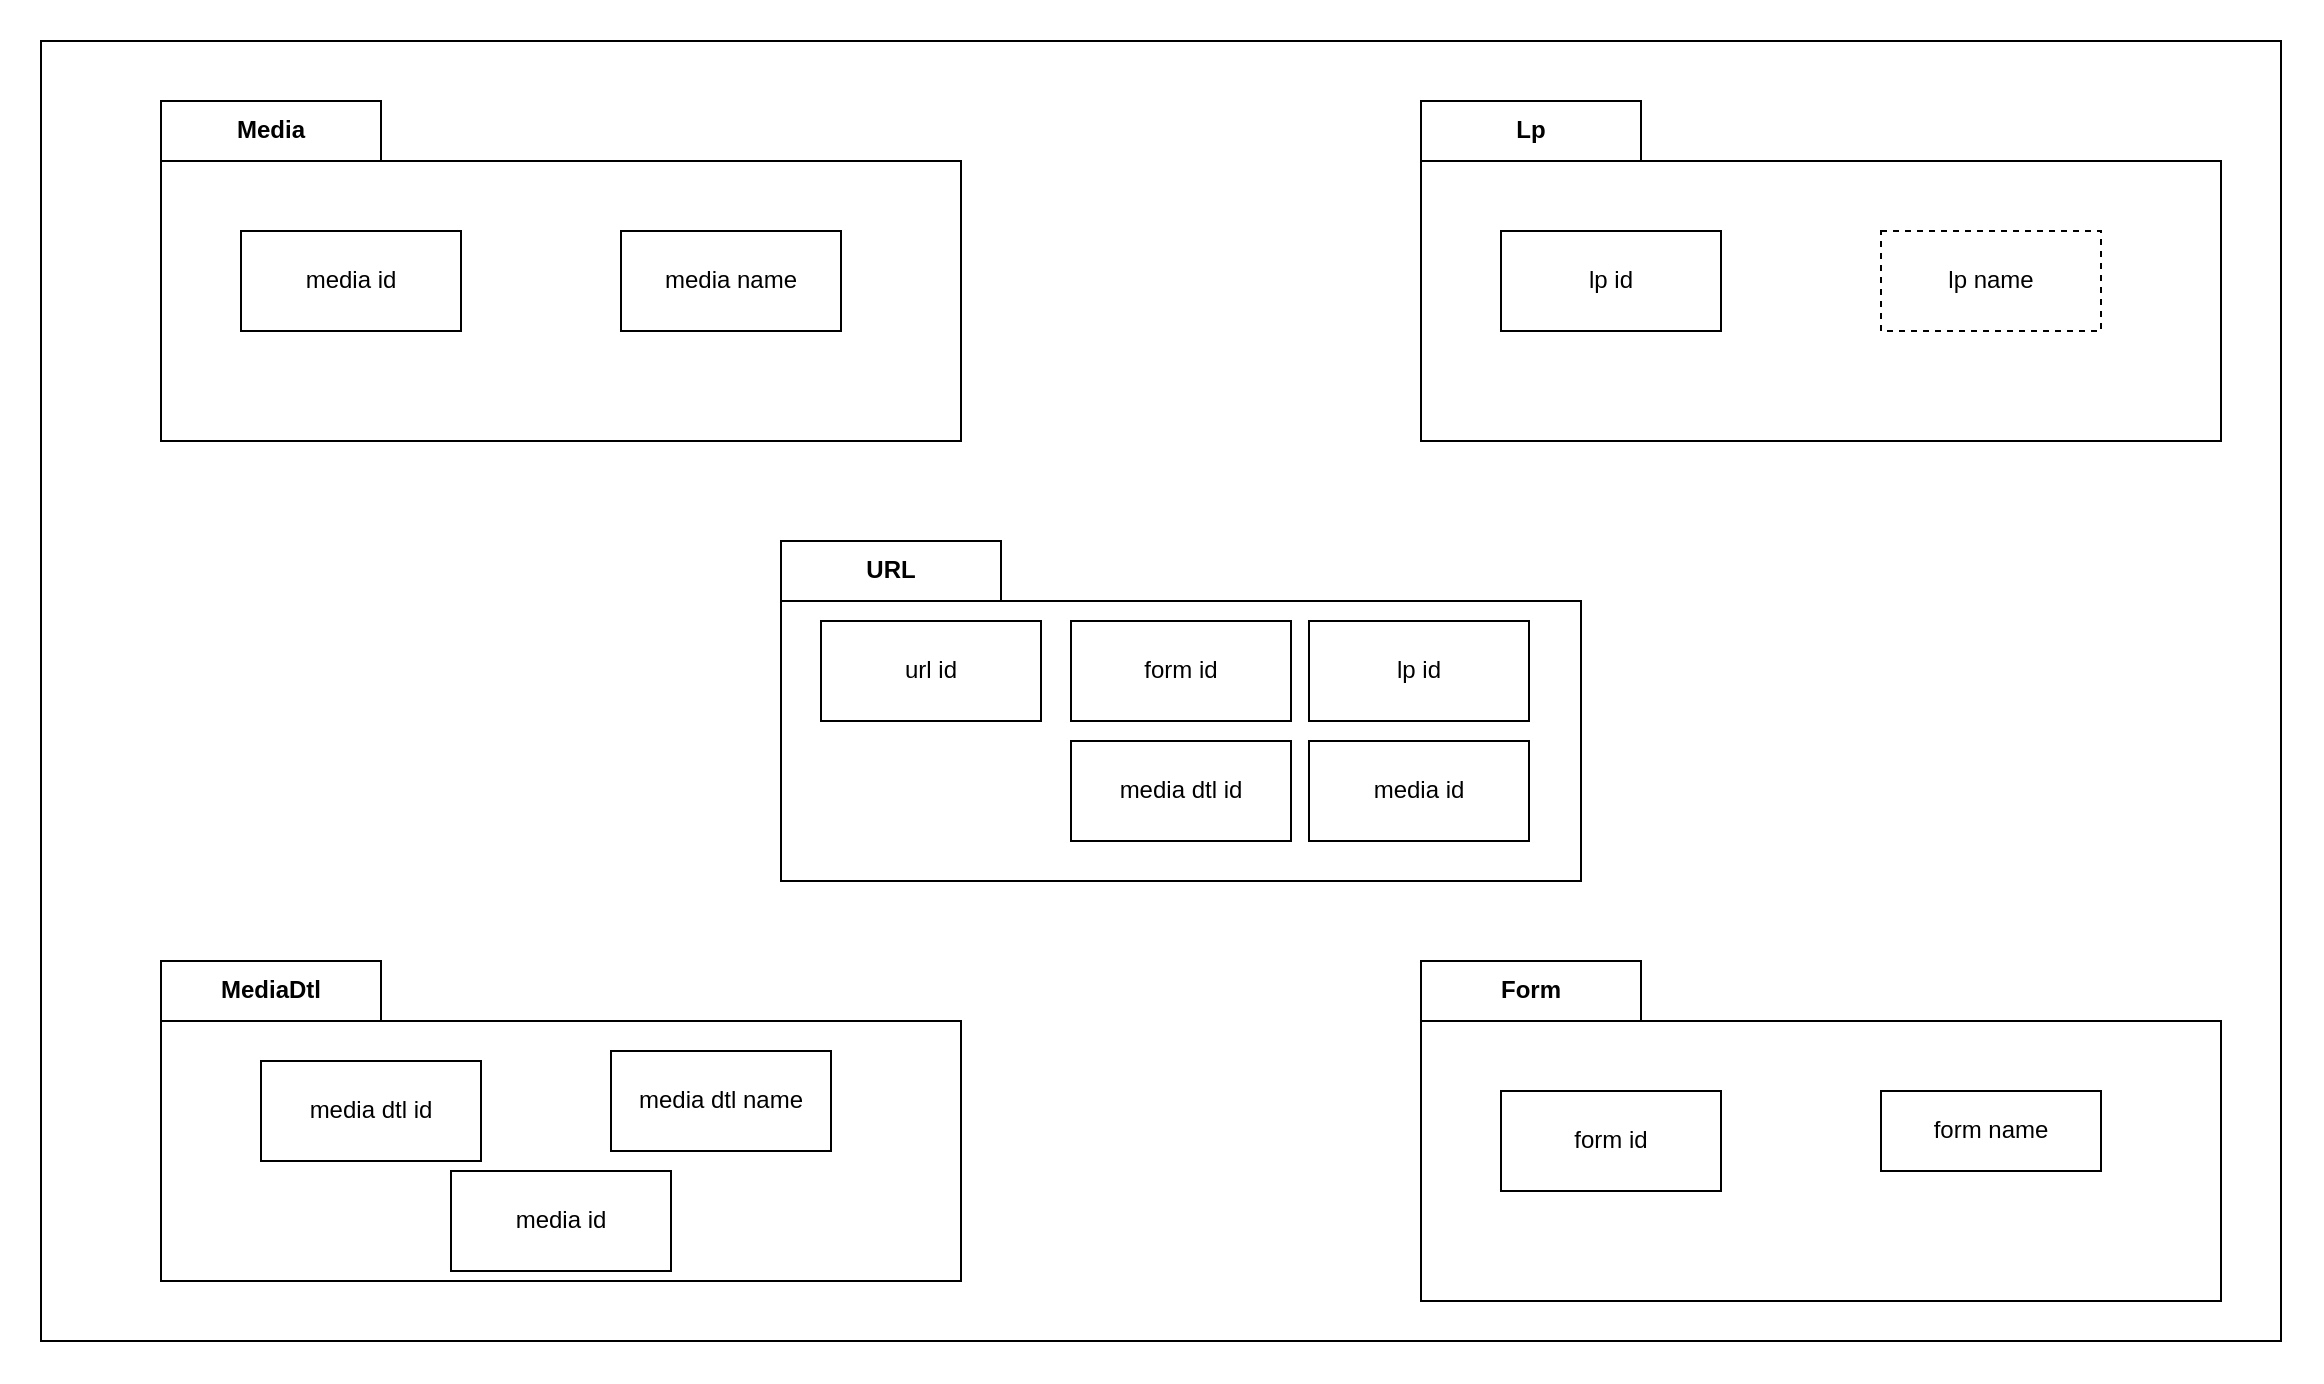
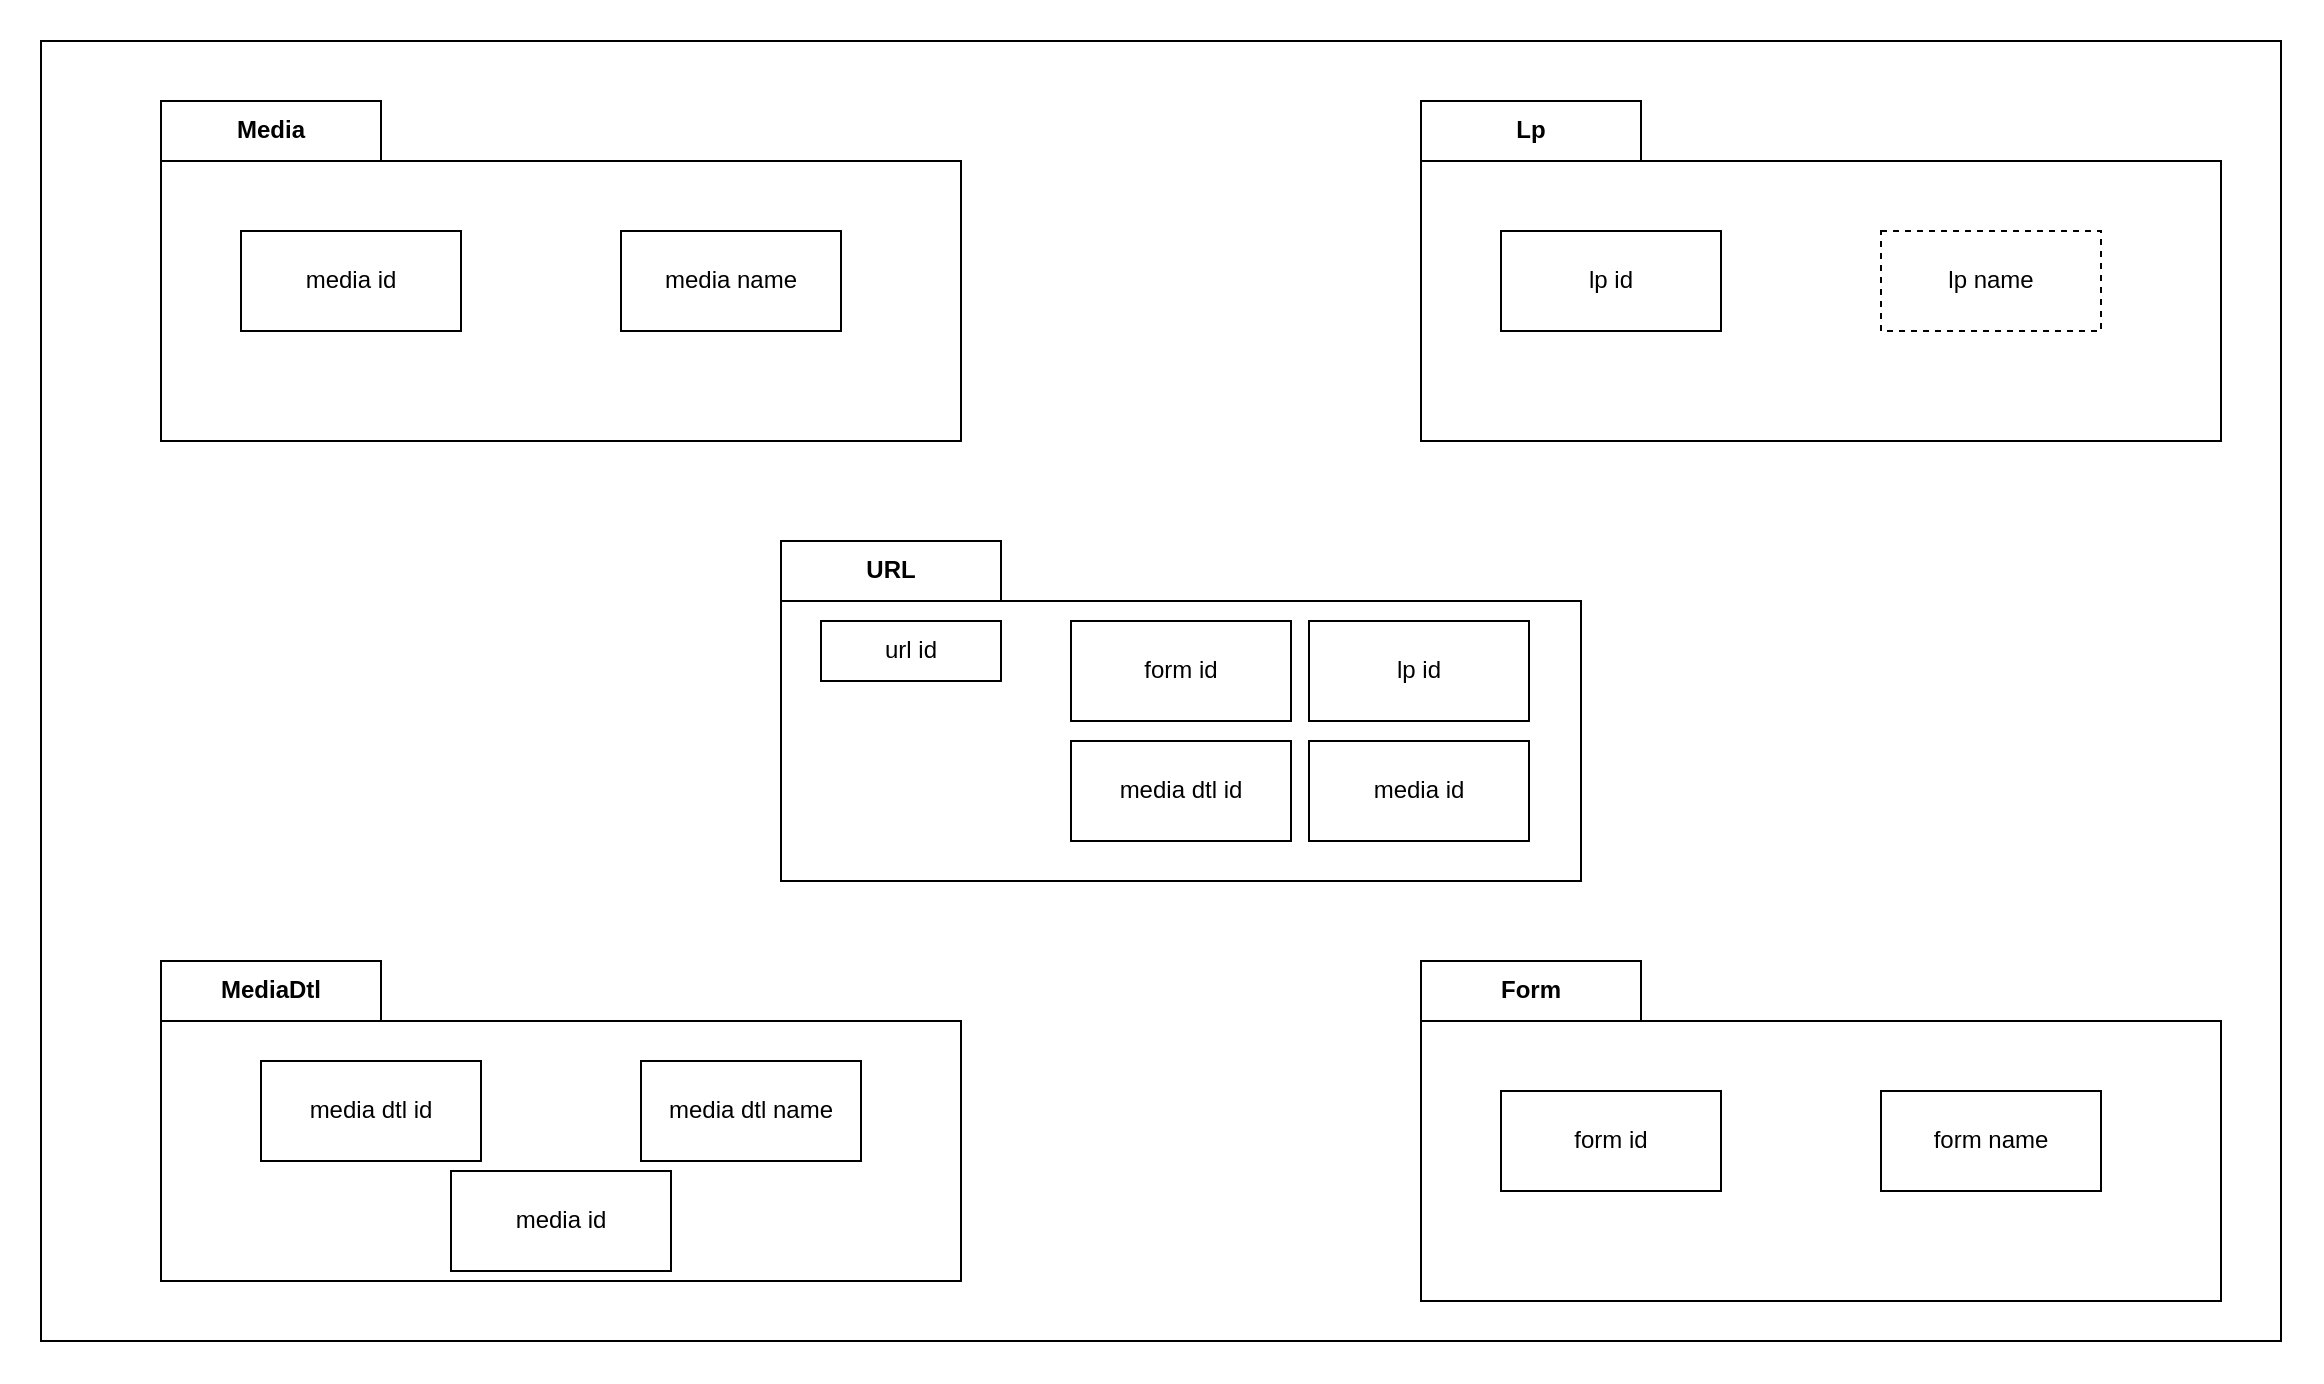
(931, 671) -> (911, 651)
(721, 1101) -> (751, 1111)
(1991, 1131) -> (1991, 1141)
